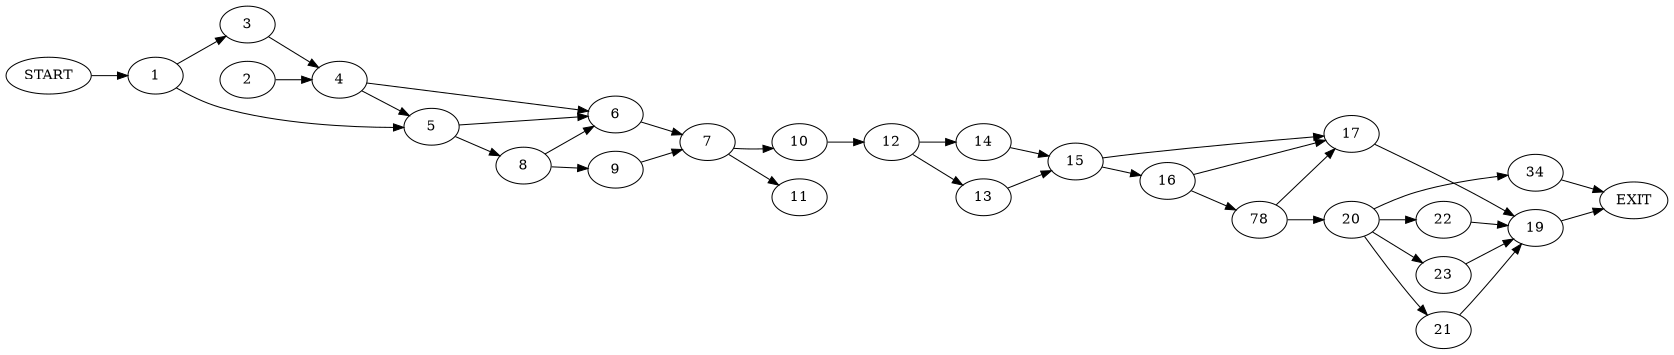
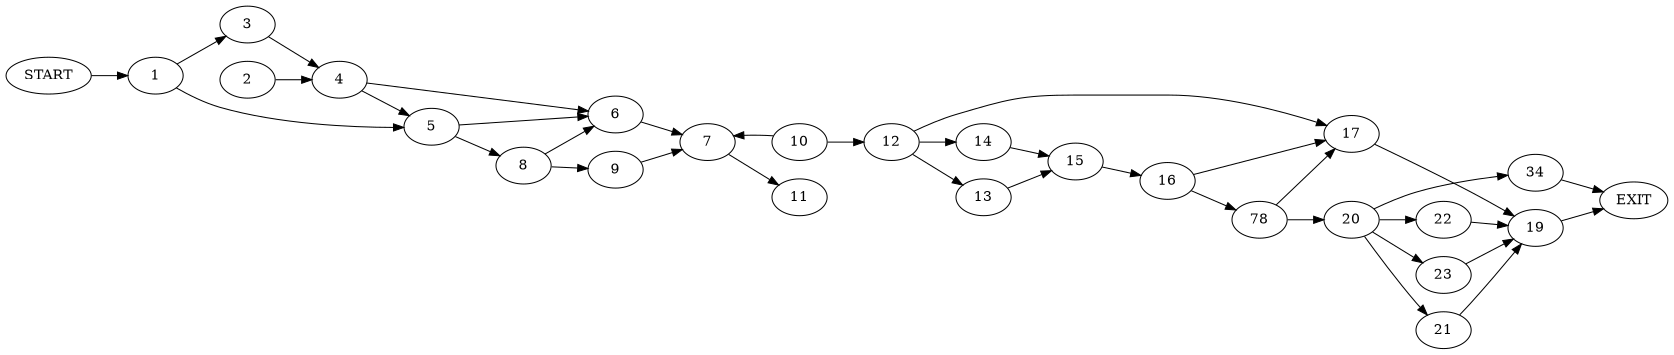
(1208, 146) -> (1114, 95)
(748, 149) -> (759, 135)
